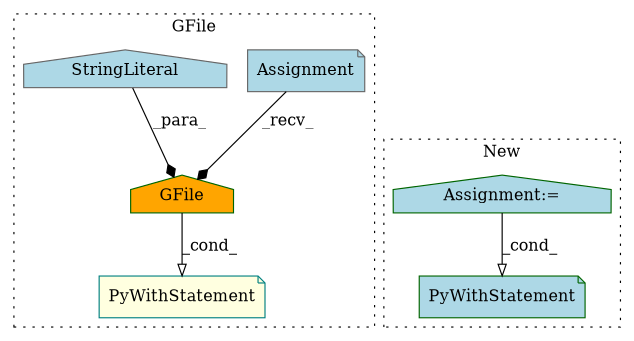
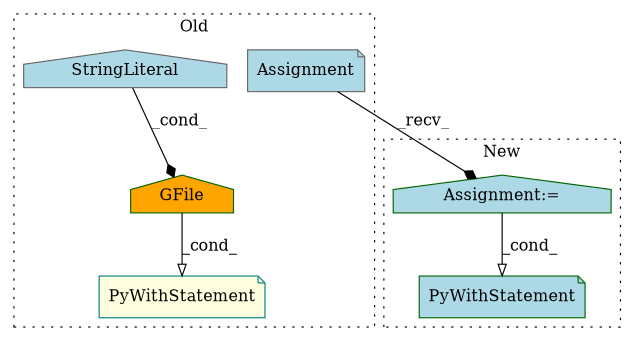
(194, 27) -> (194, 27)
(180, 121) -> (180, 121)
(247, 130) -> (401, 131)
